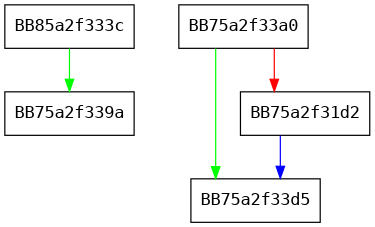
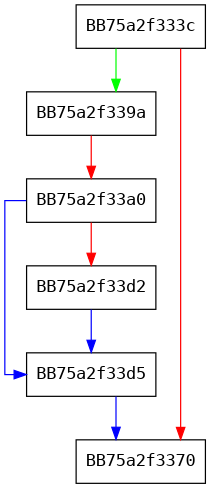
(69, 27) -> (141, 27)
(216, 108) -> (5, 282)
(305, 114) -> (91, 288)
none -> (91, 151)
none -> (141, 462)
